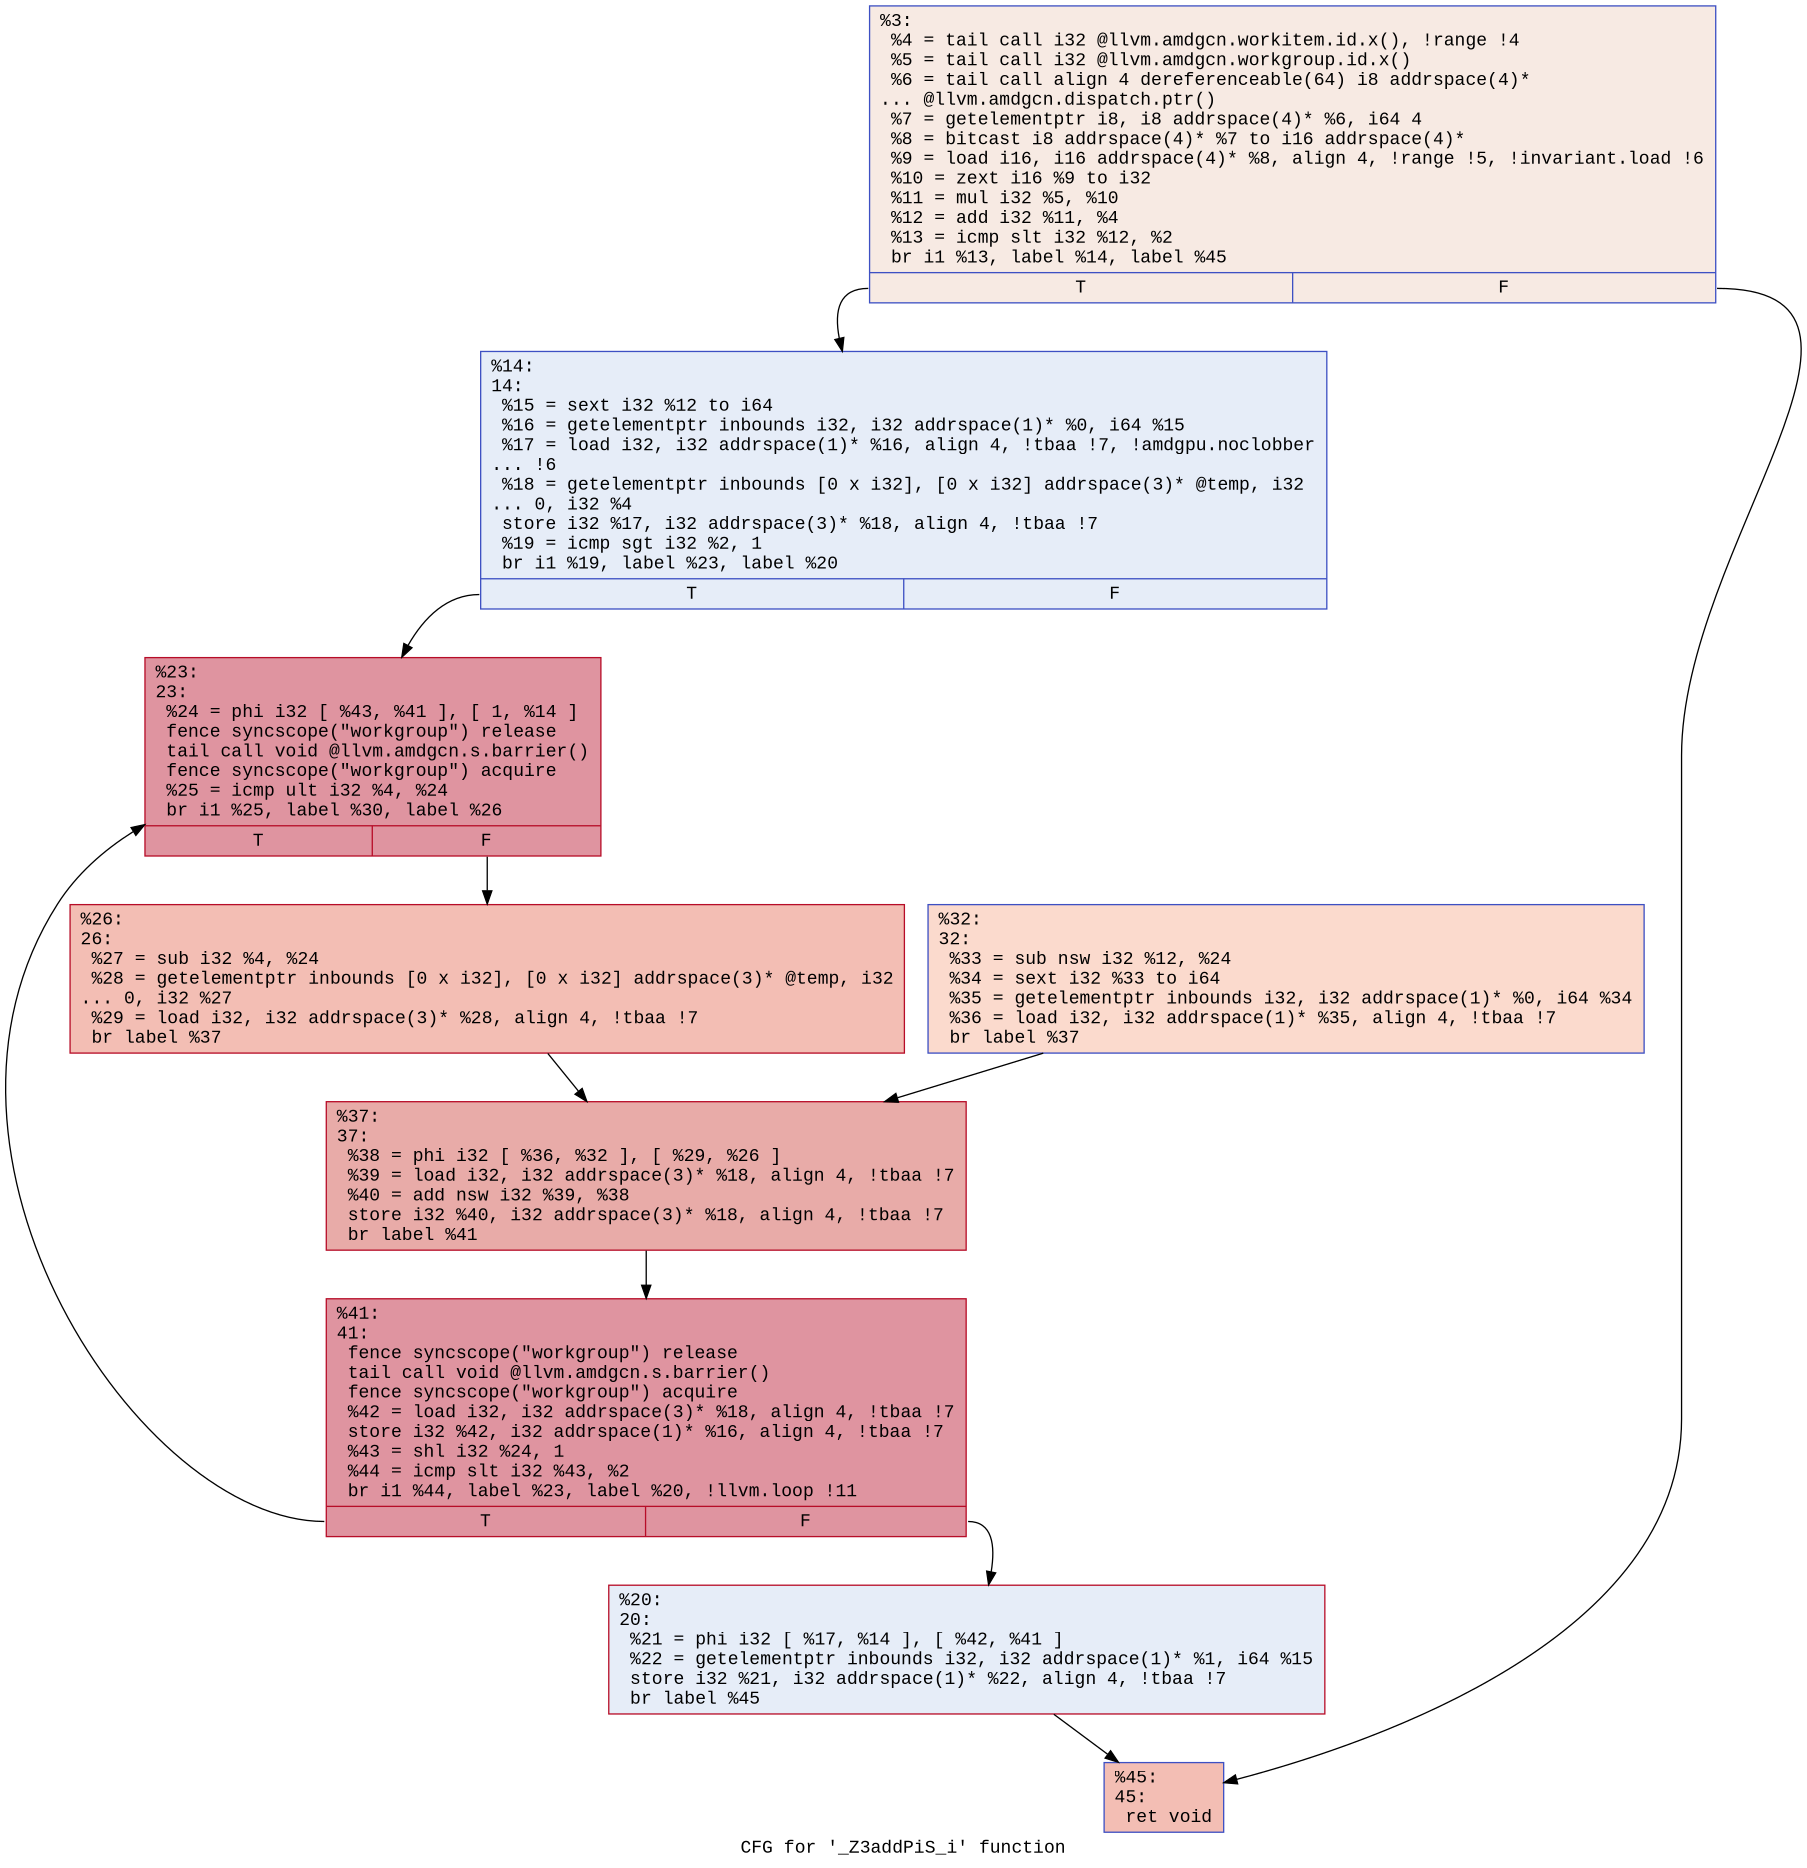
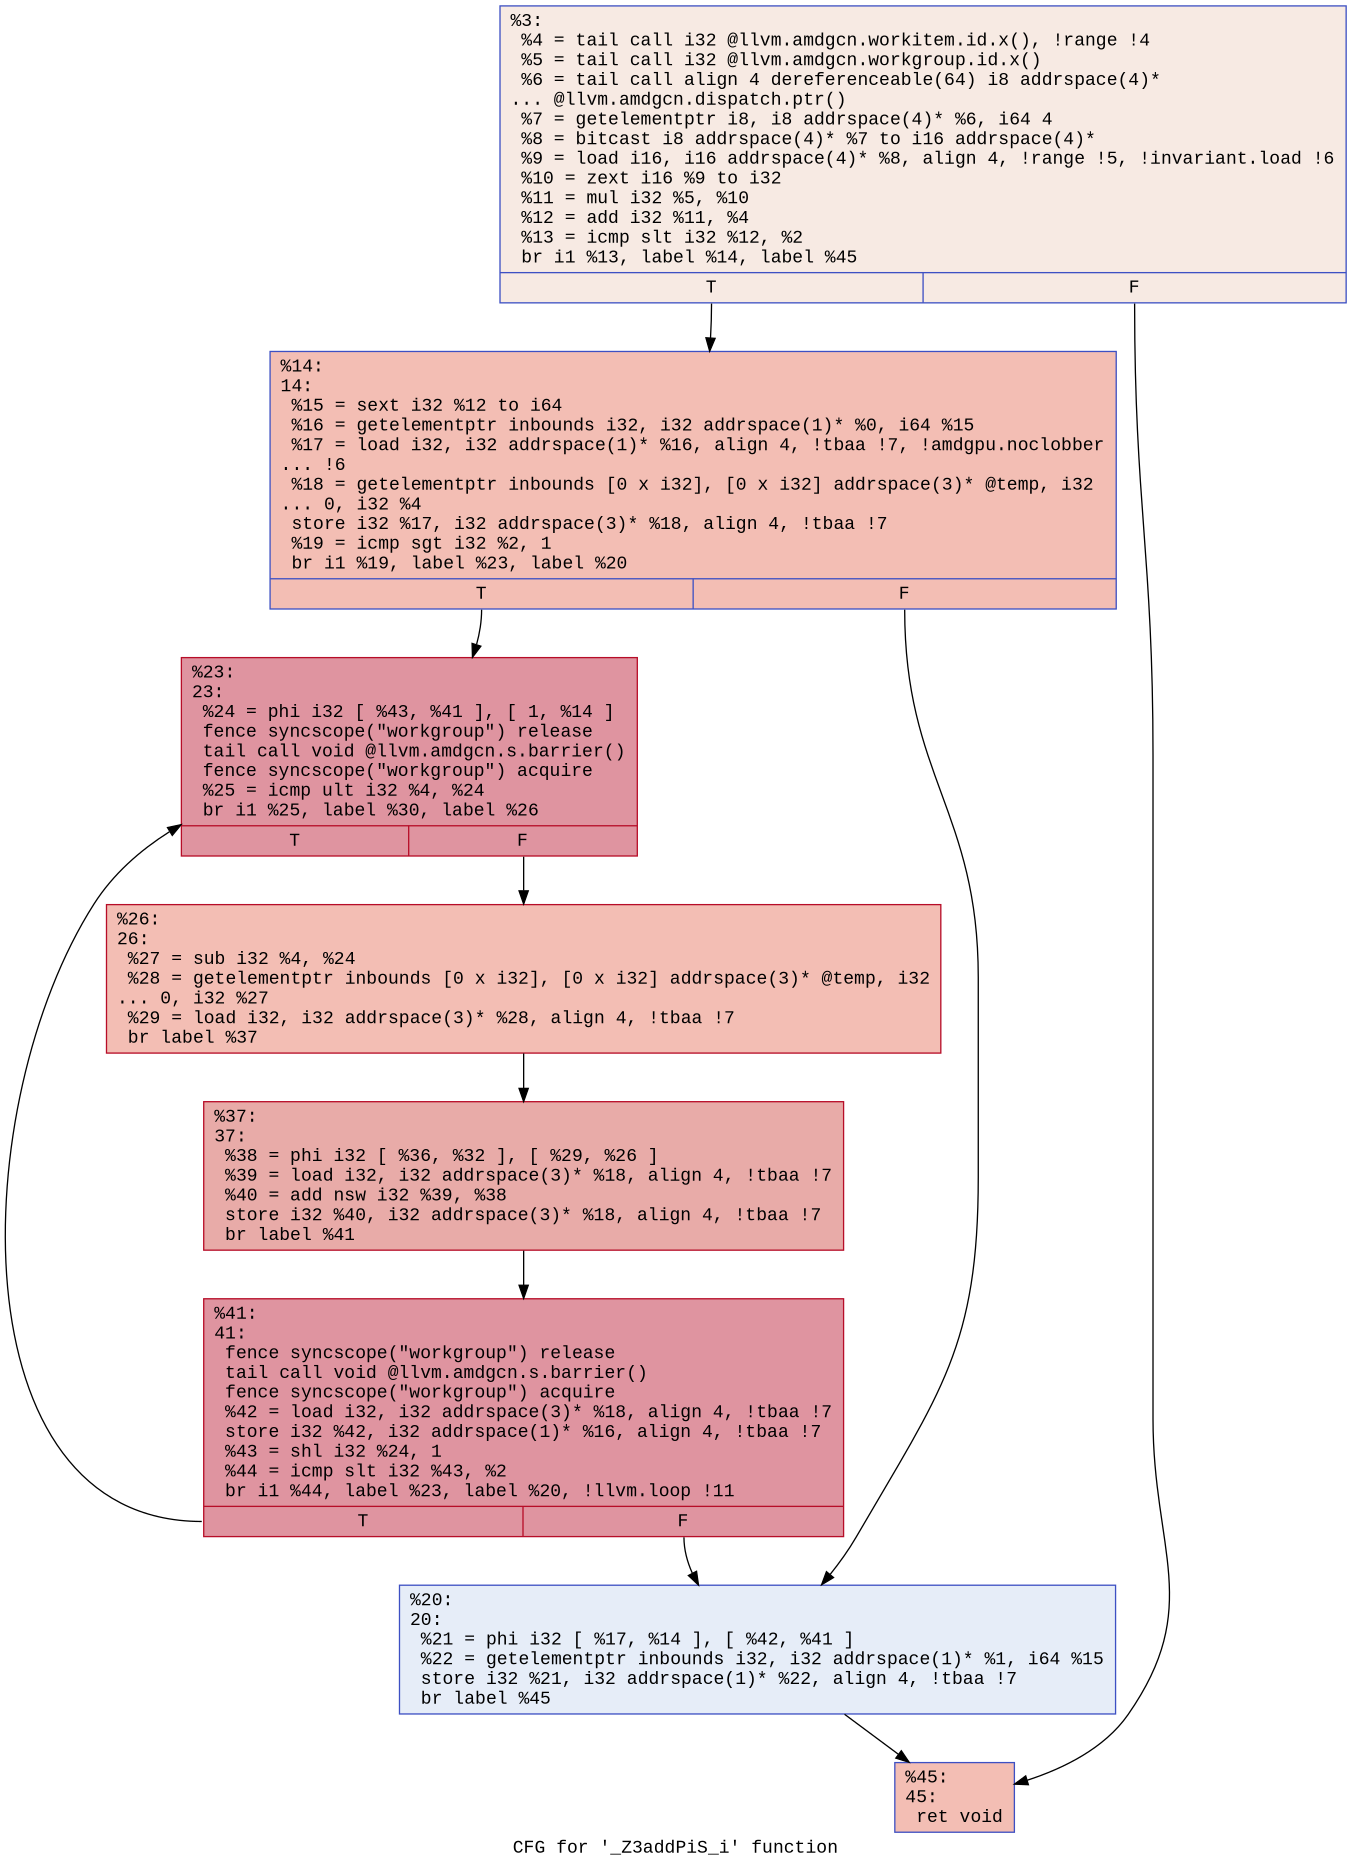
(904, 480) -> (693, 480)
(1286, 979) -> none
none -> (978, 1105)
(967, 1650) -> (758, 1650)
